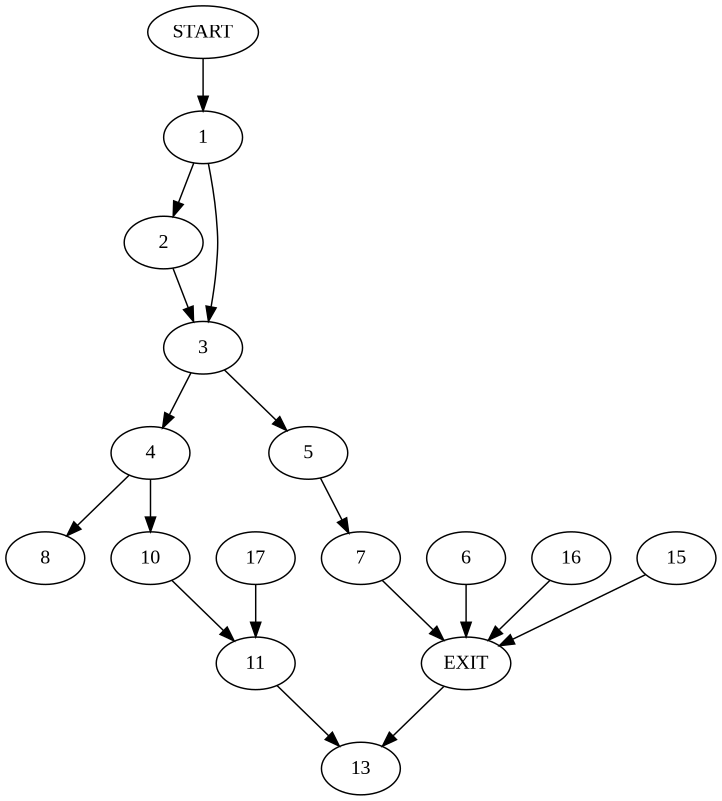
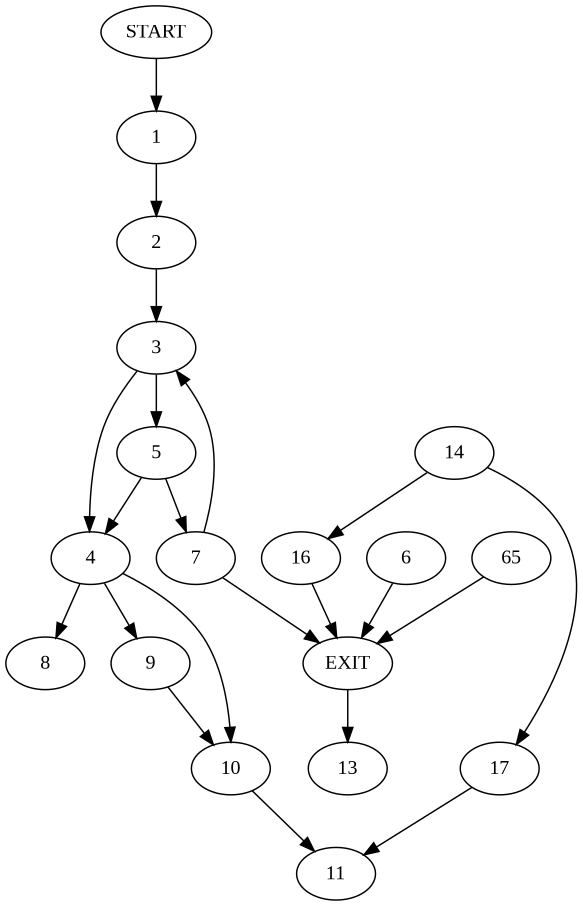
(218, 235) -> (214, 455)
none -> (454, 453)
none -> (127, 499)
(676, 558) -> (511, 558)
none -> (150, 663)
(303, 711) -> none
